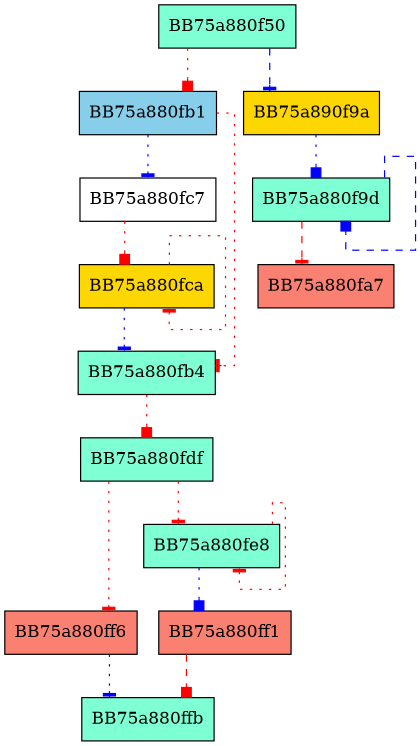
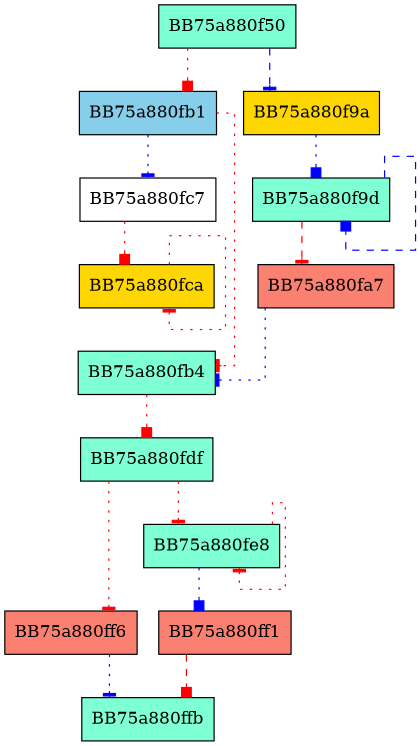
(312, 113) -> (312, 113)
(124, 326) -> (265, 366)
